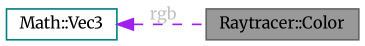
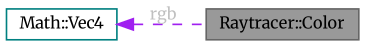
(62, 24) -> (62, 24)
